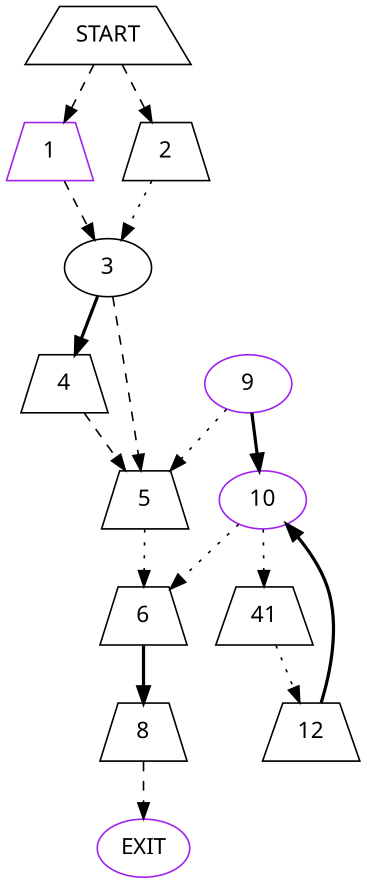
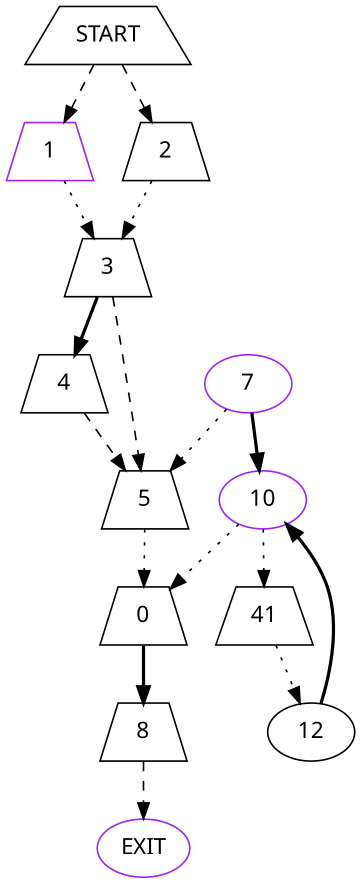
(76, 203) -> (75, 202)
(108, 268) -> (108, 268)
(248, 384) -> (248, 384)
(144, 616) -> (144, 616)
(311, 732) -> (311, 732)
